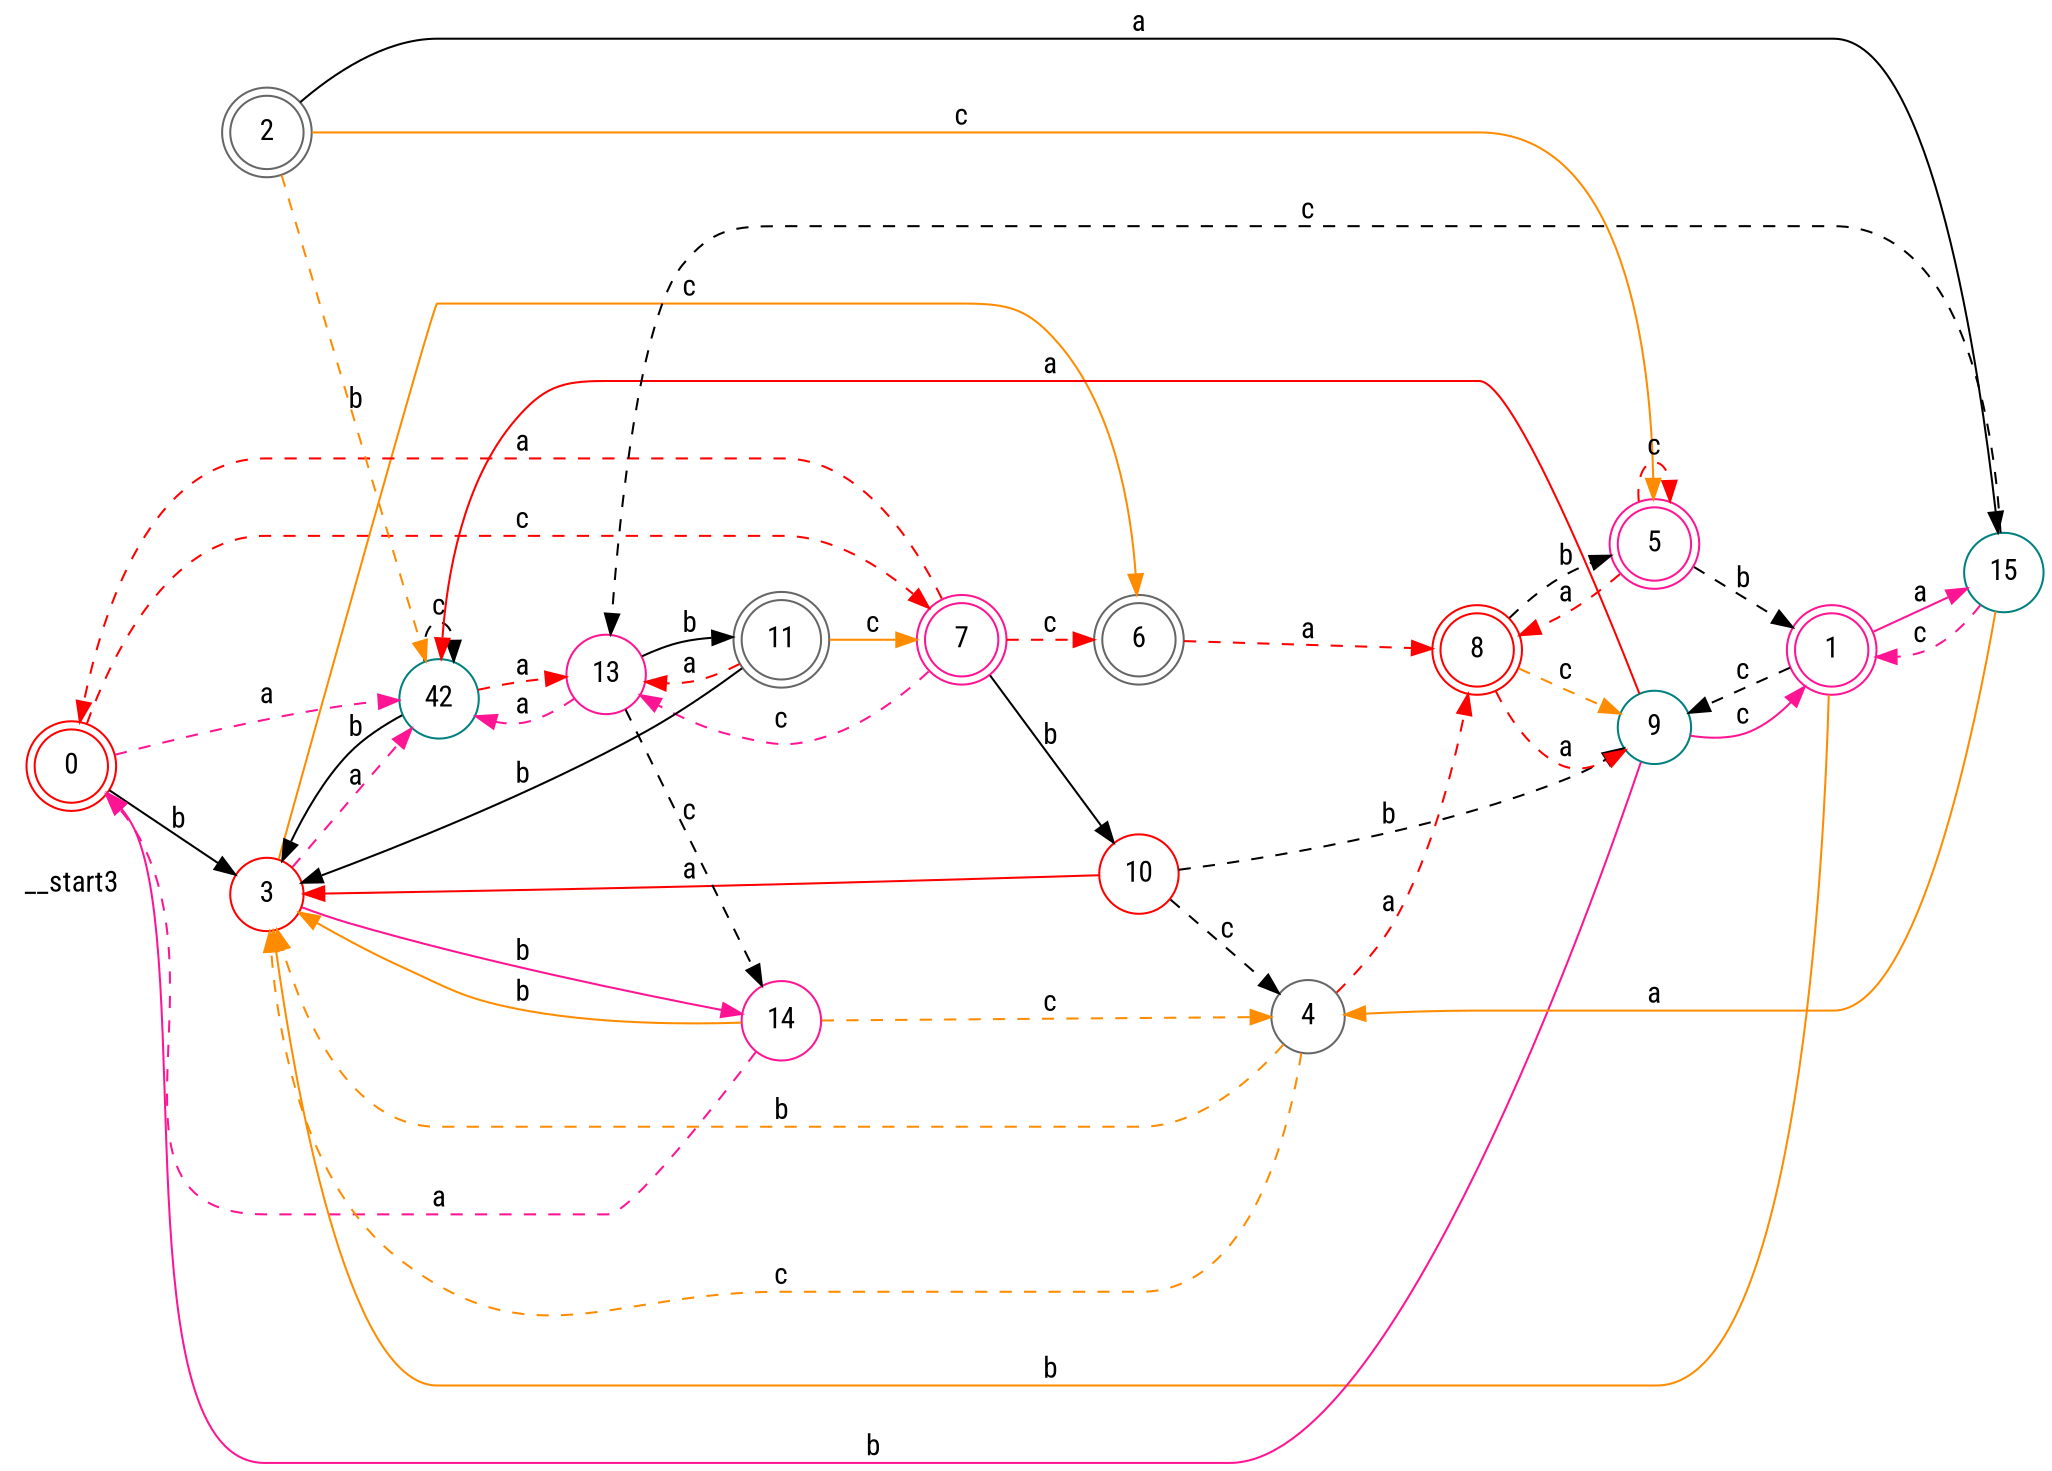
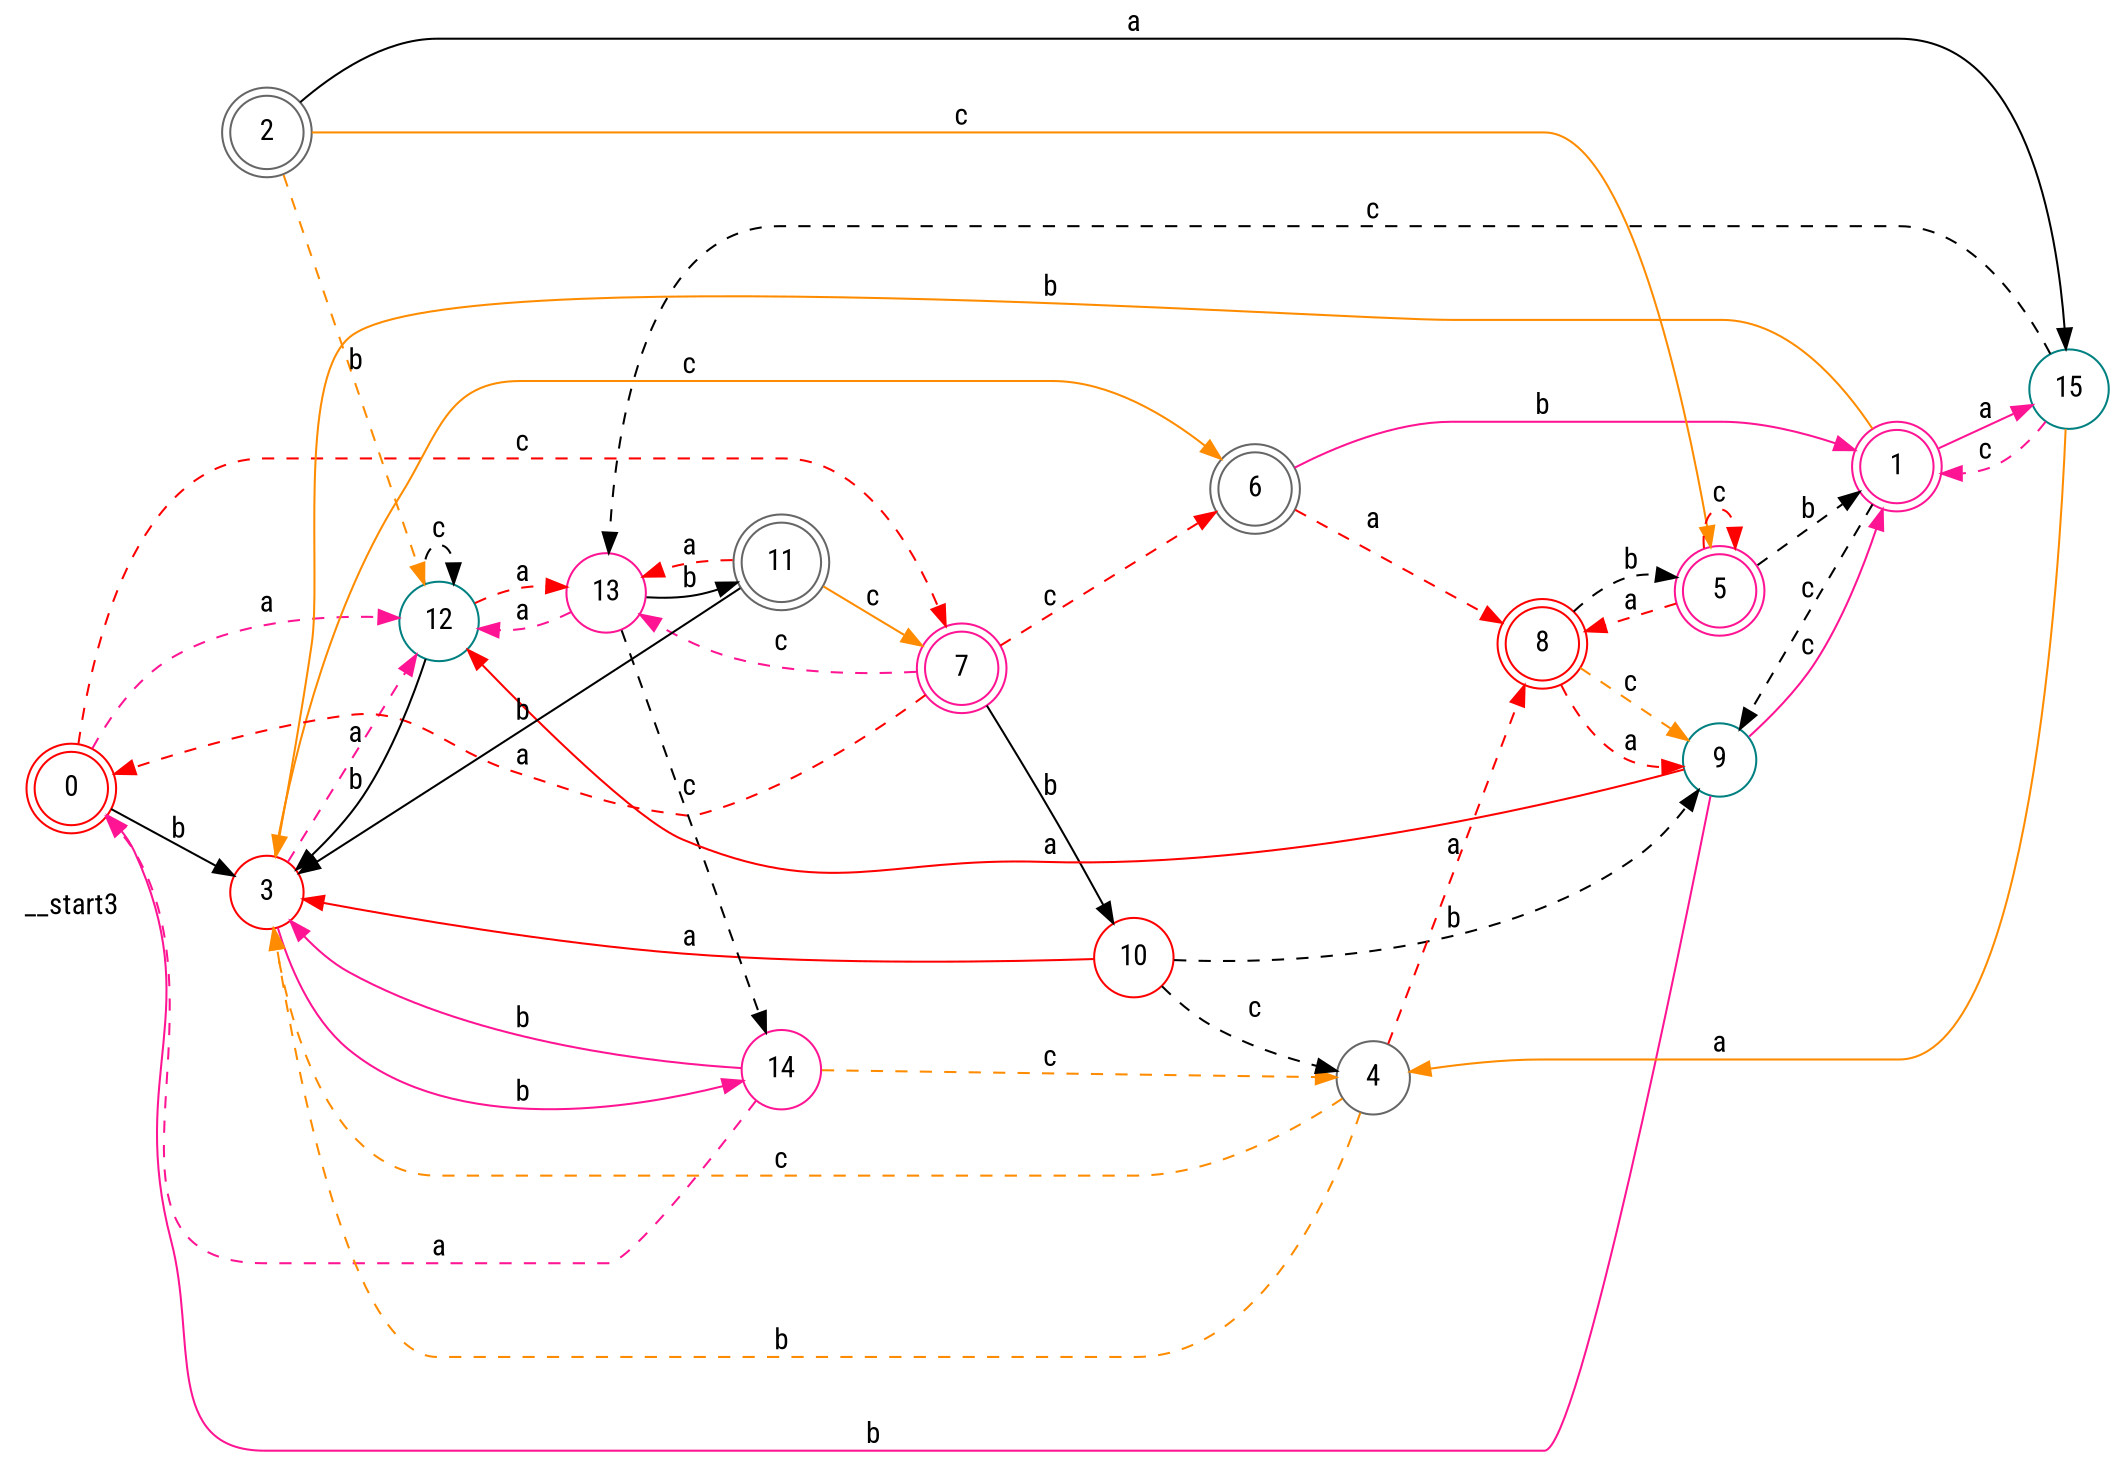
none -> (1562, 422)
(439, 699) -> (439, 621)
(520, 1009) -> (512, 1033)
